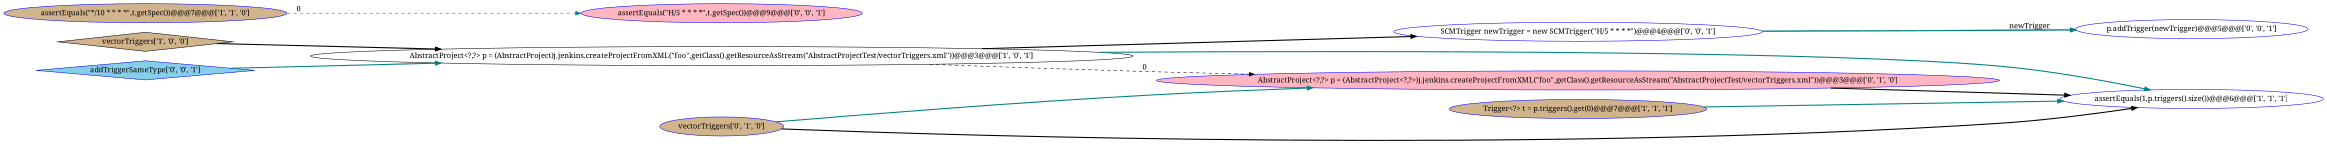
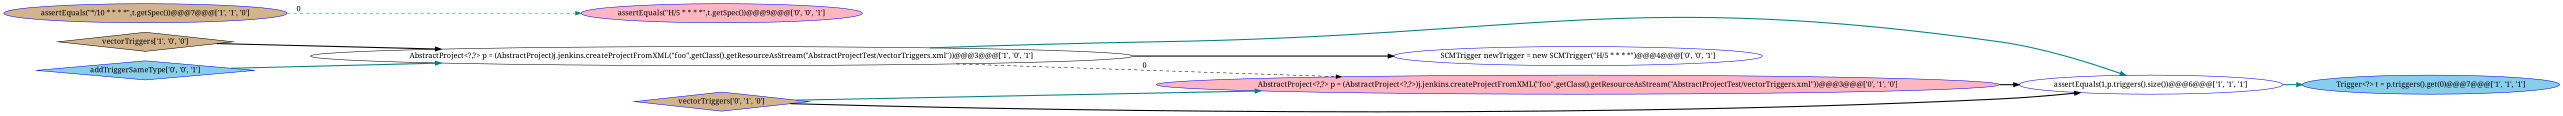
(2192, 29) -> none
(1881, 104) -> (2290, 85)
(1578, 109) -> (2431, 85)
(722, 126) -> (722, 102)
